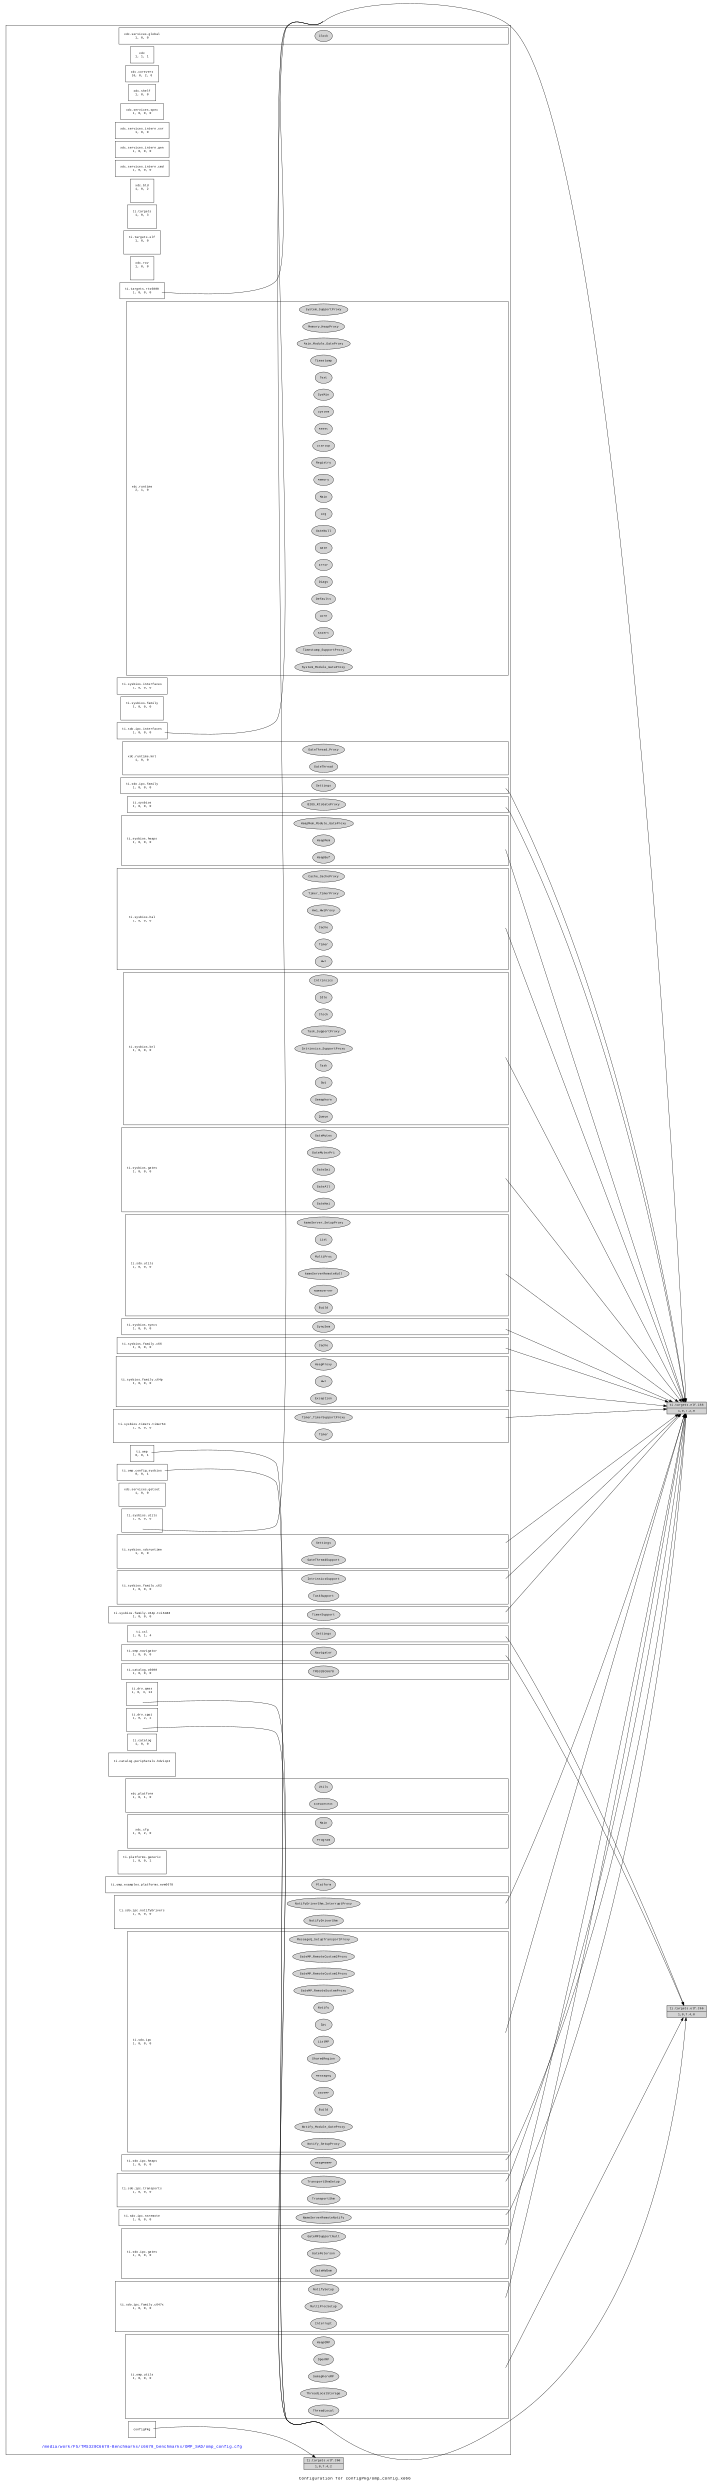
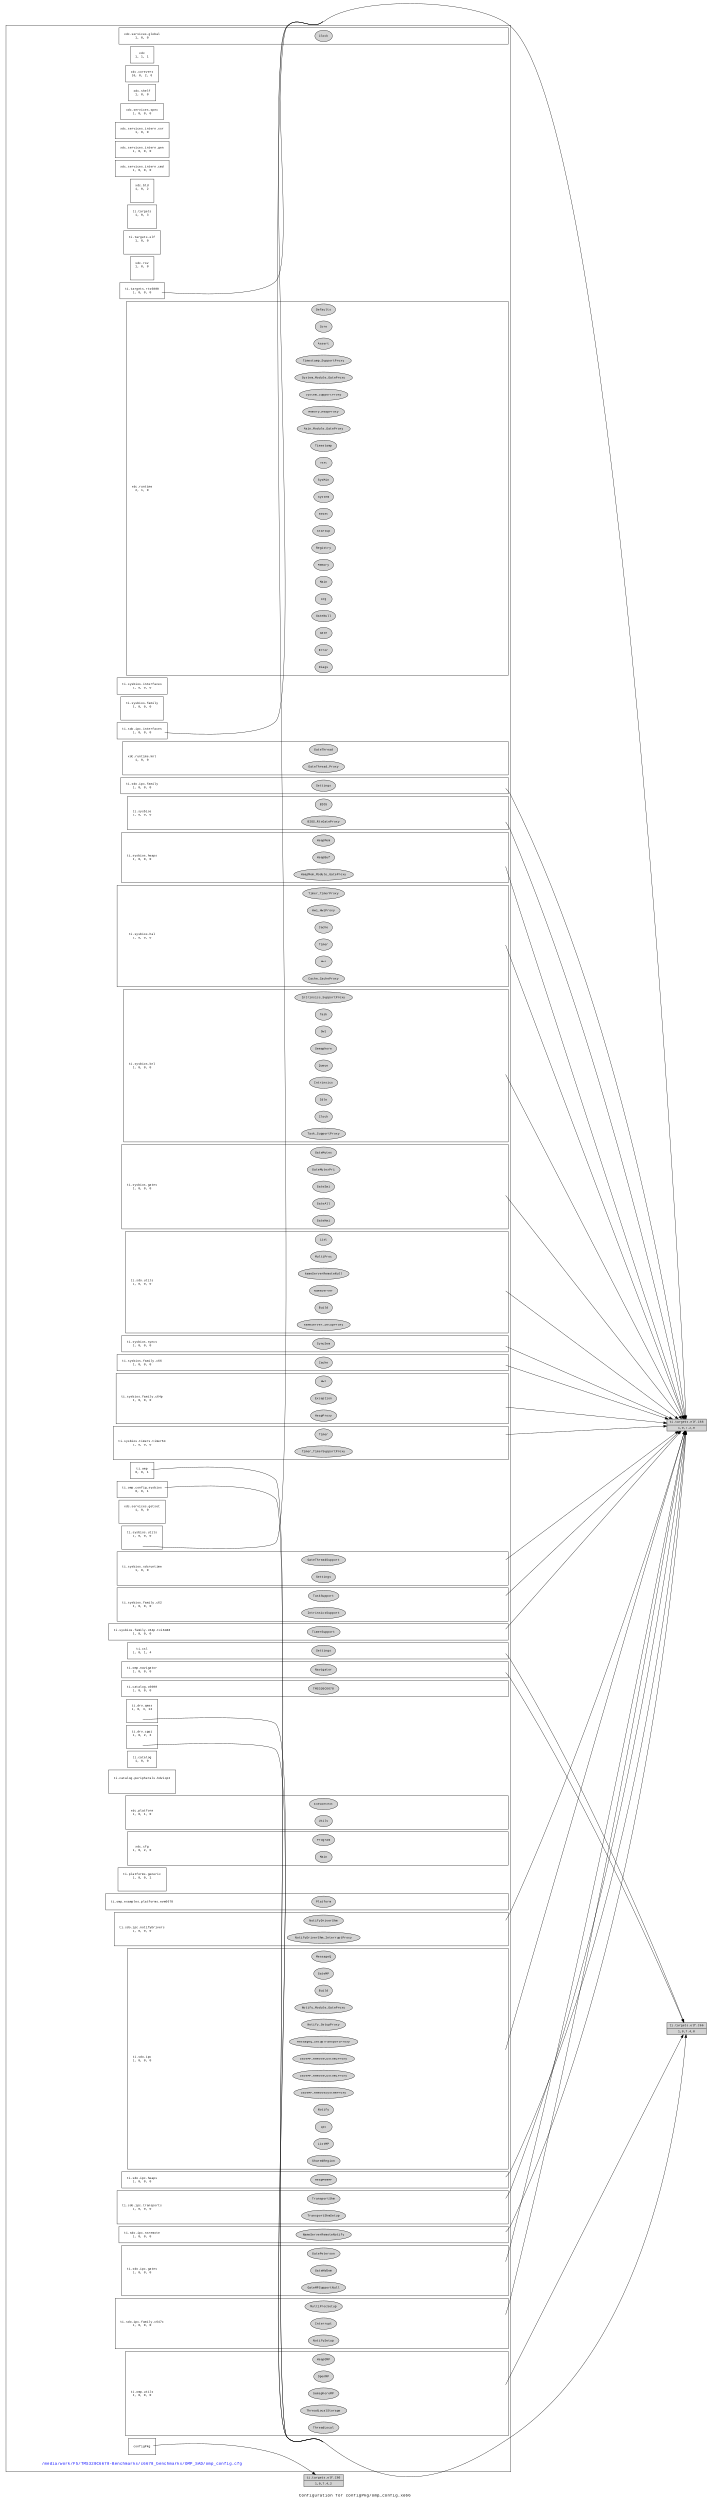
none -> (324, 805)
